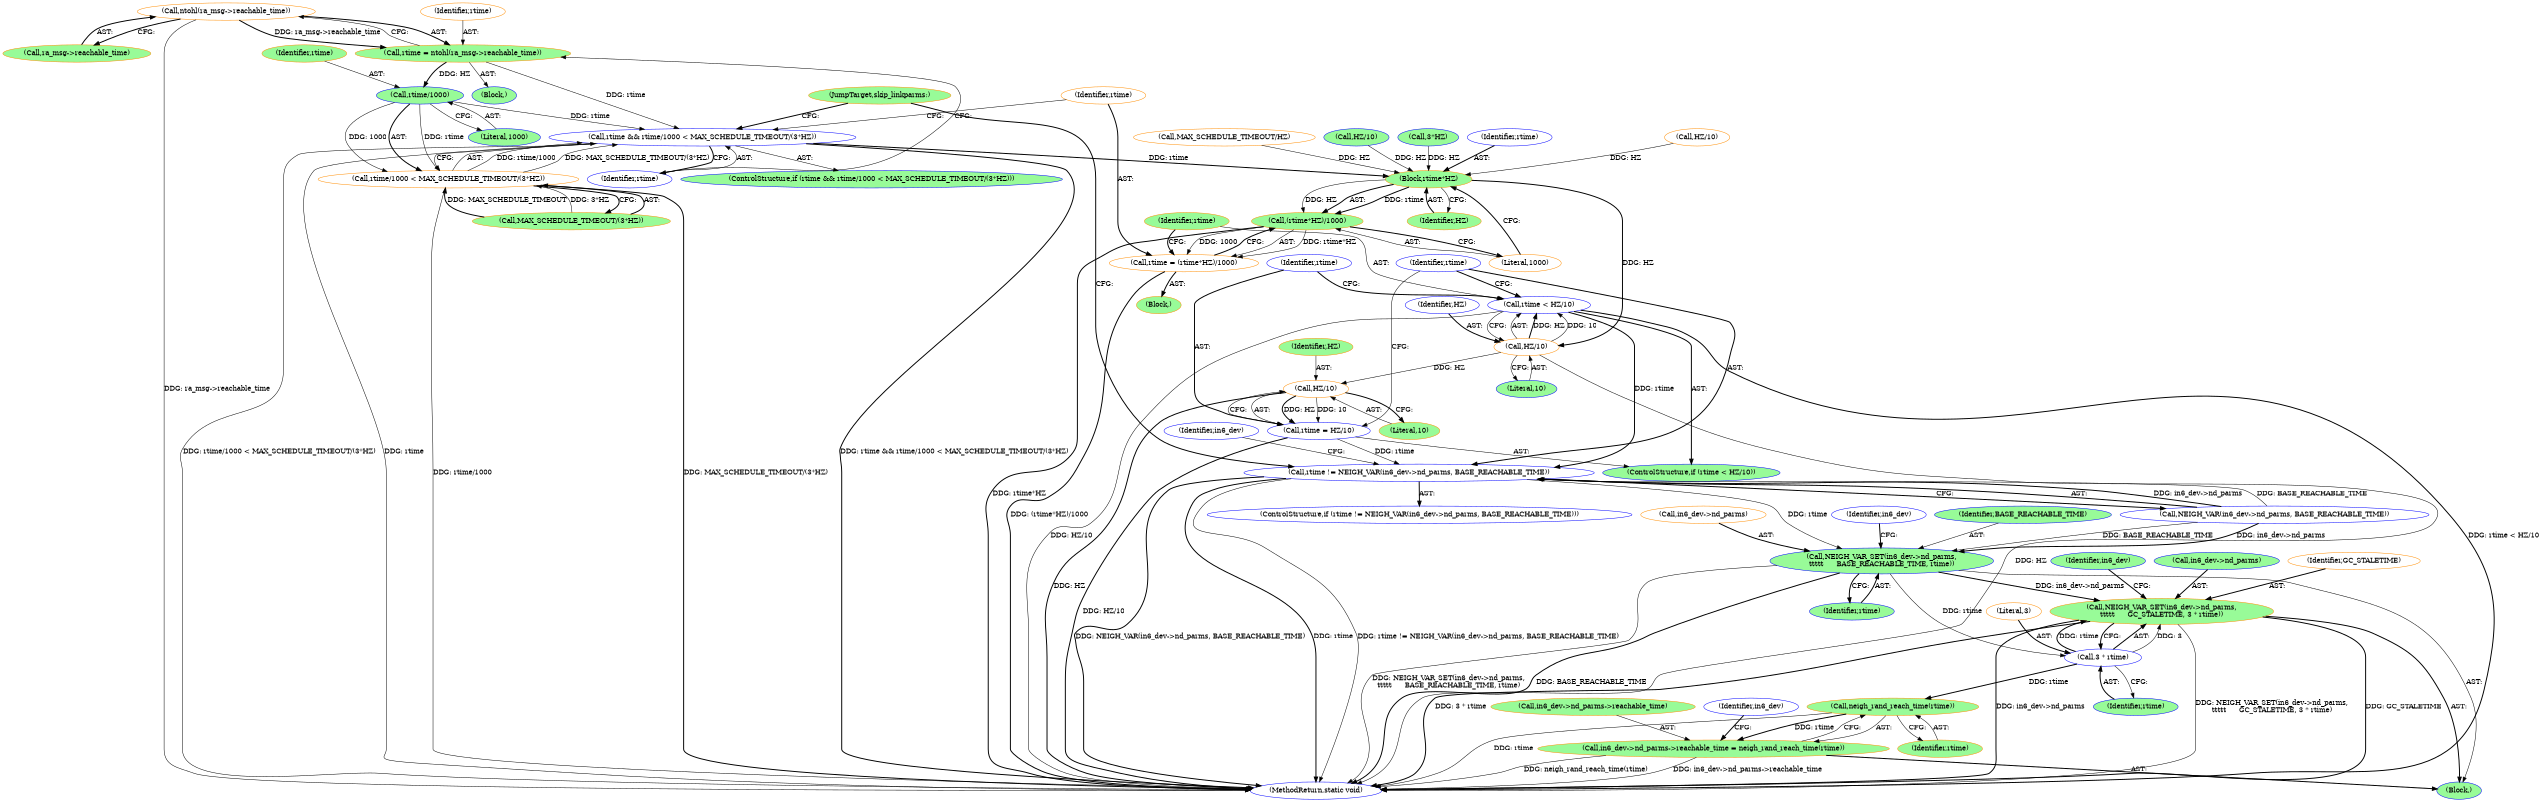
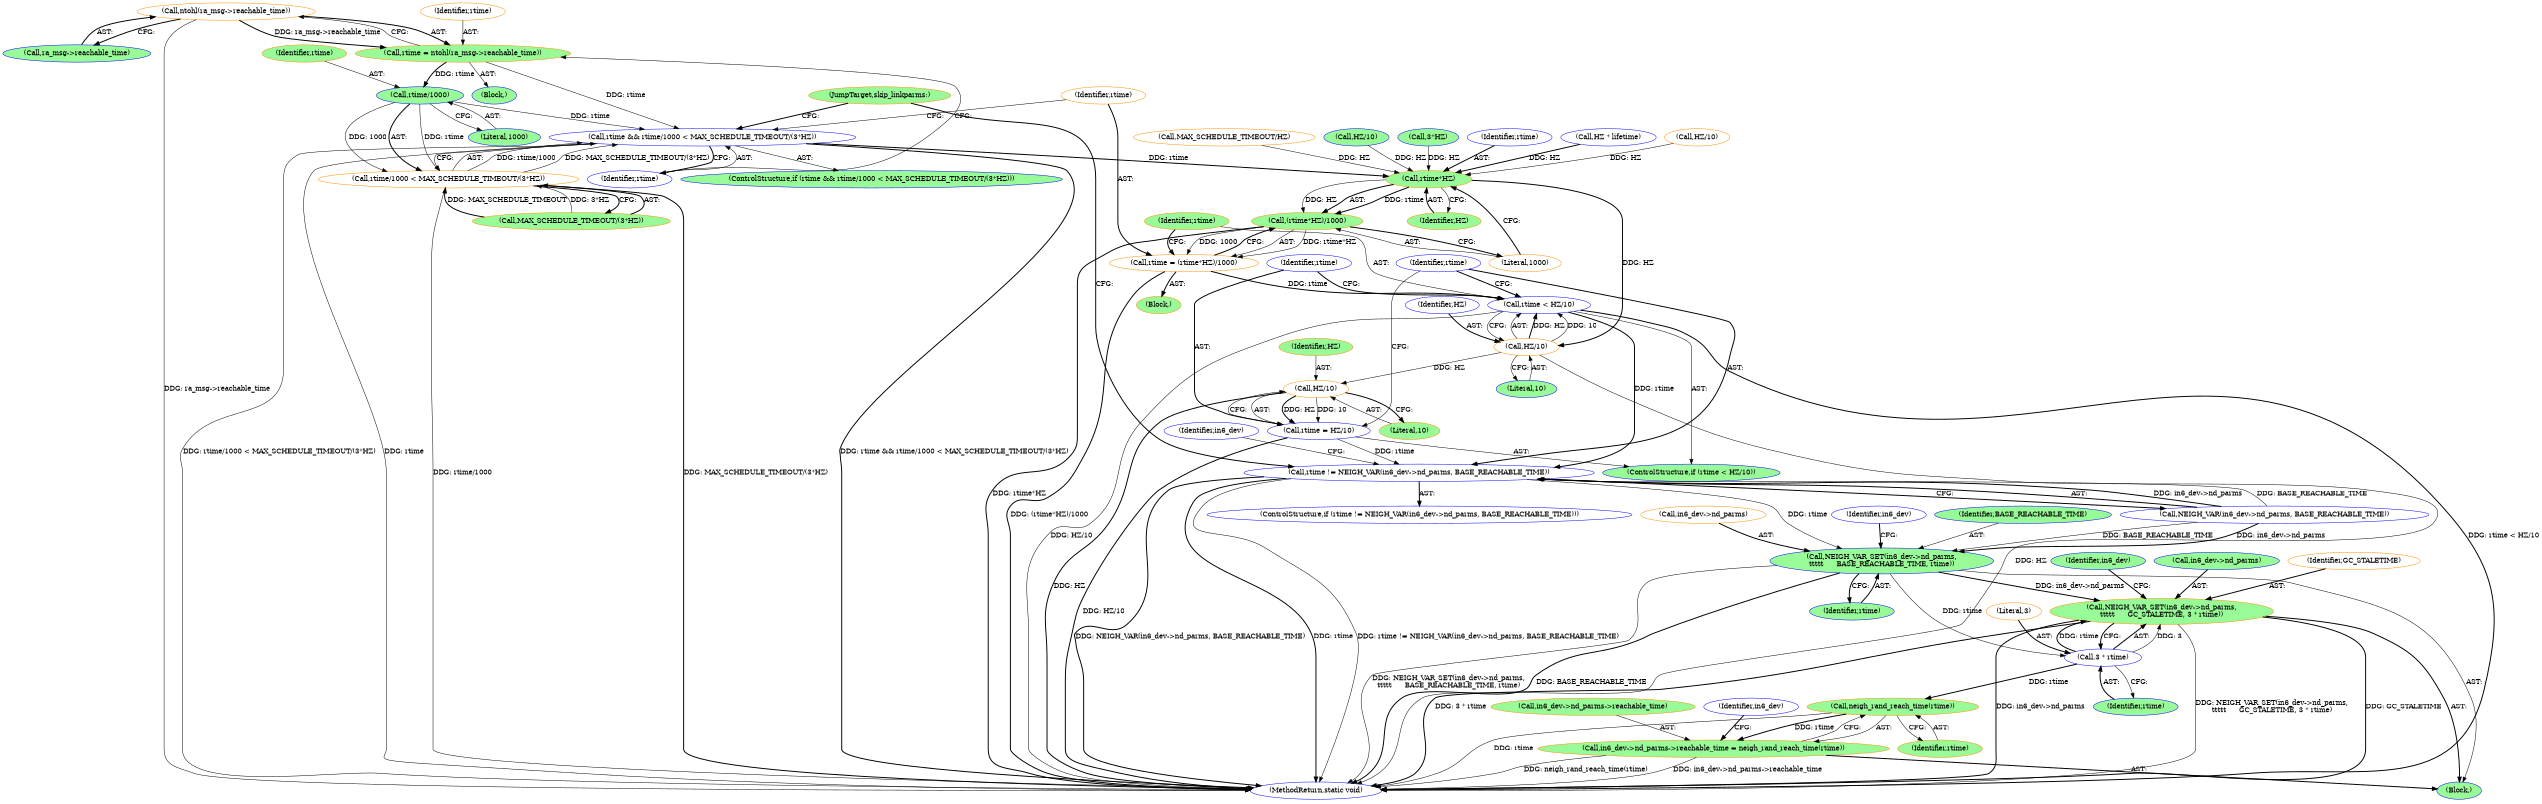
(77, 53) -> (77, 53)
(455, 74) -> (455, 74)
none -> (1608, 137)
(1429, 179) -> (1429, 179)
none -> (1347, 293)
(1688, 342) -> (1688, 342)
